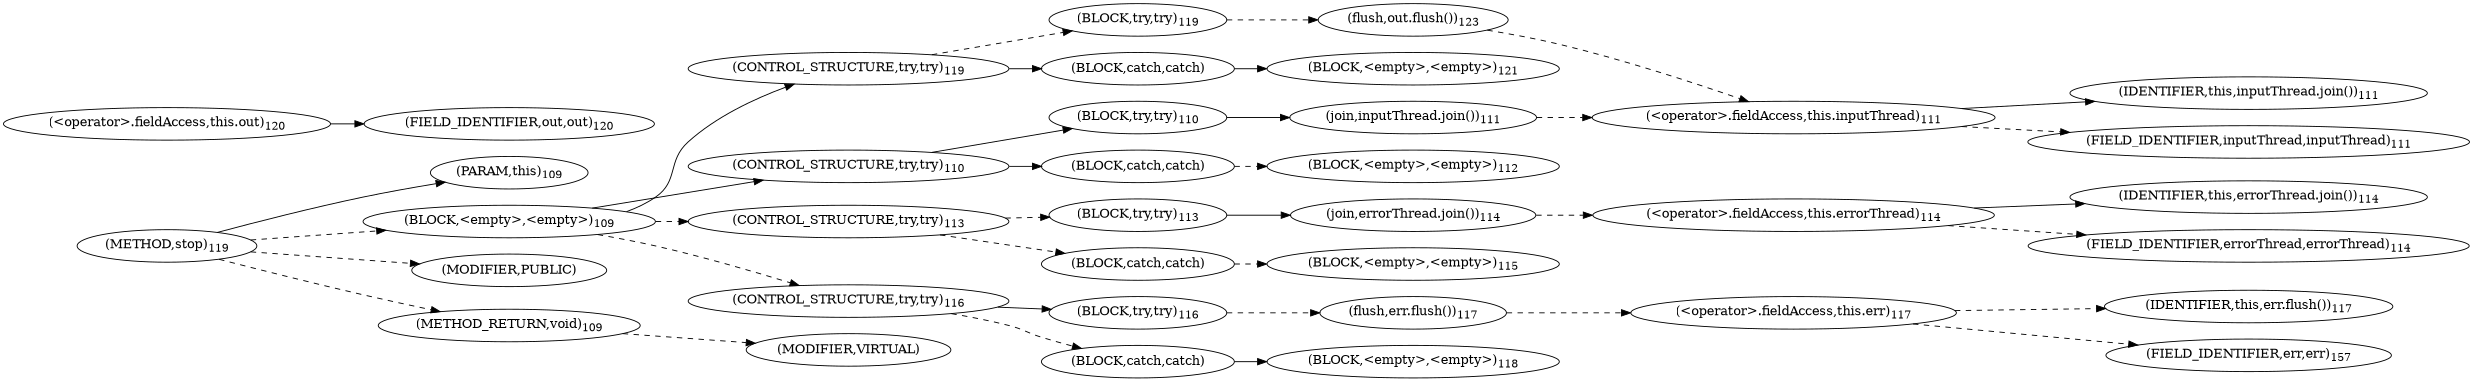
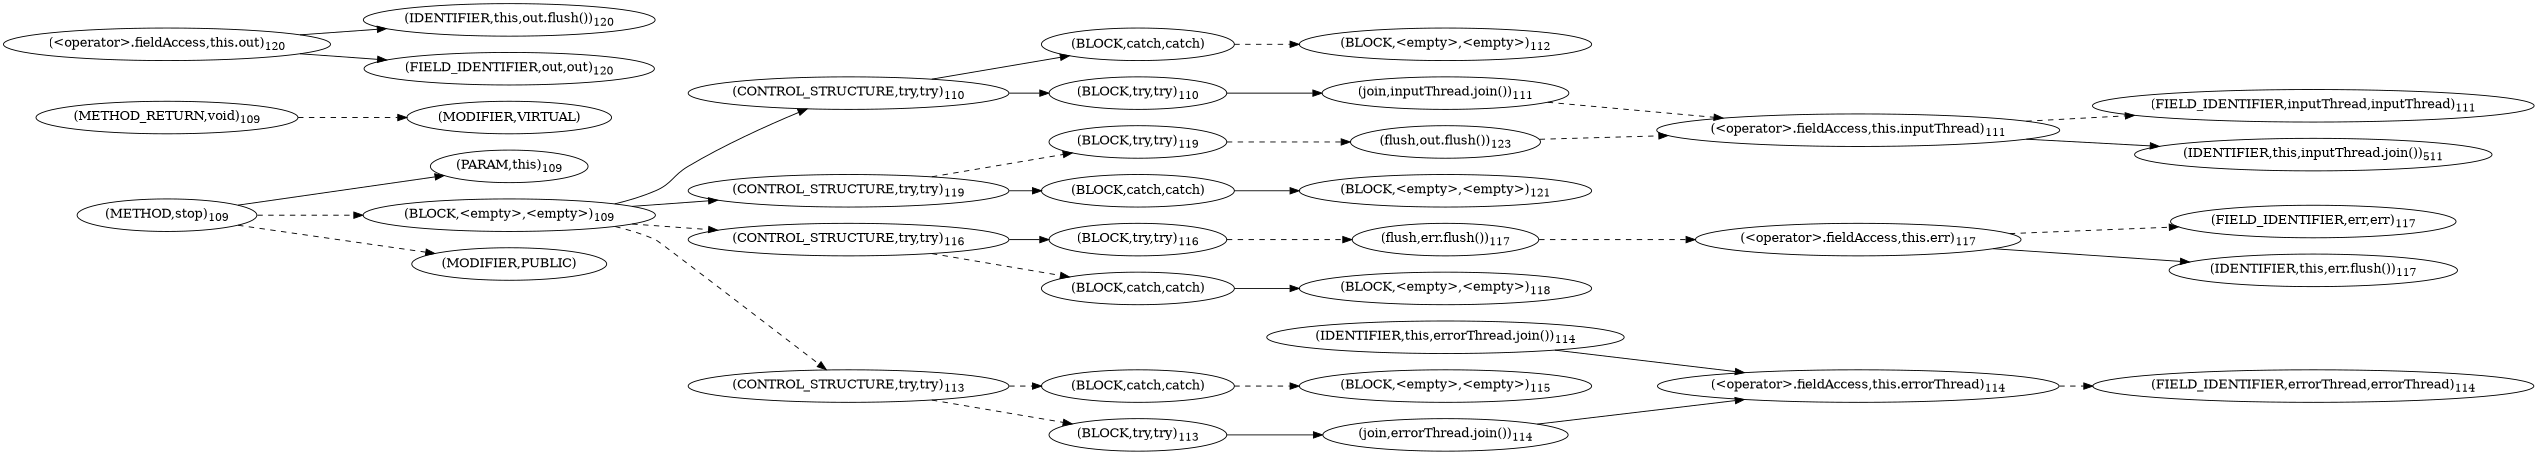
none -> (509, 20)
(2368, 92) -> (2433, 153)
(2025, 206) -> (1645, 361)
(1560, 215) -> (1636, 412)
(219, 245) -> (219, 214)
(325, 286) -> none
(2026, 310) -> (2087, 255)
(2341, 354) -> (2406, 220)
